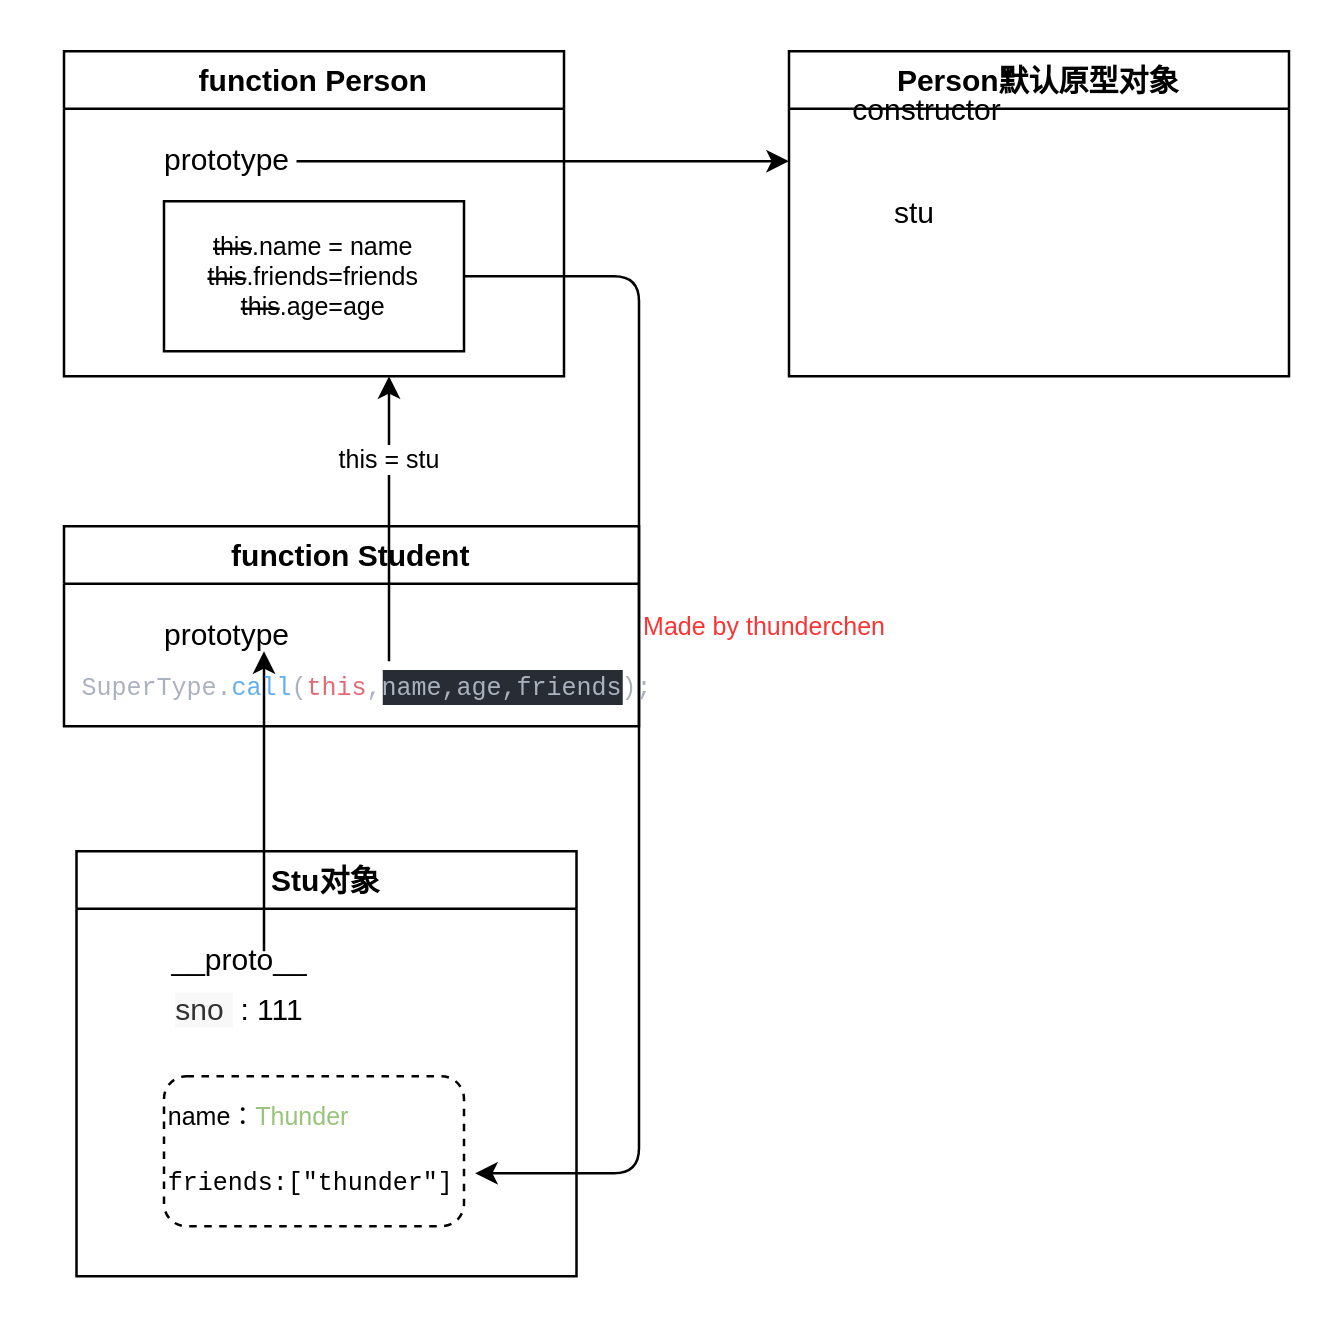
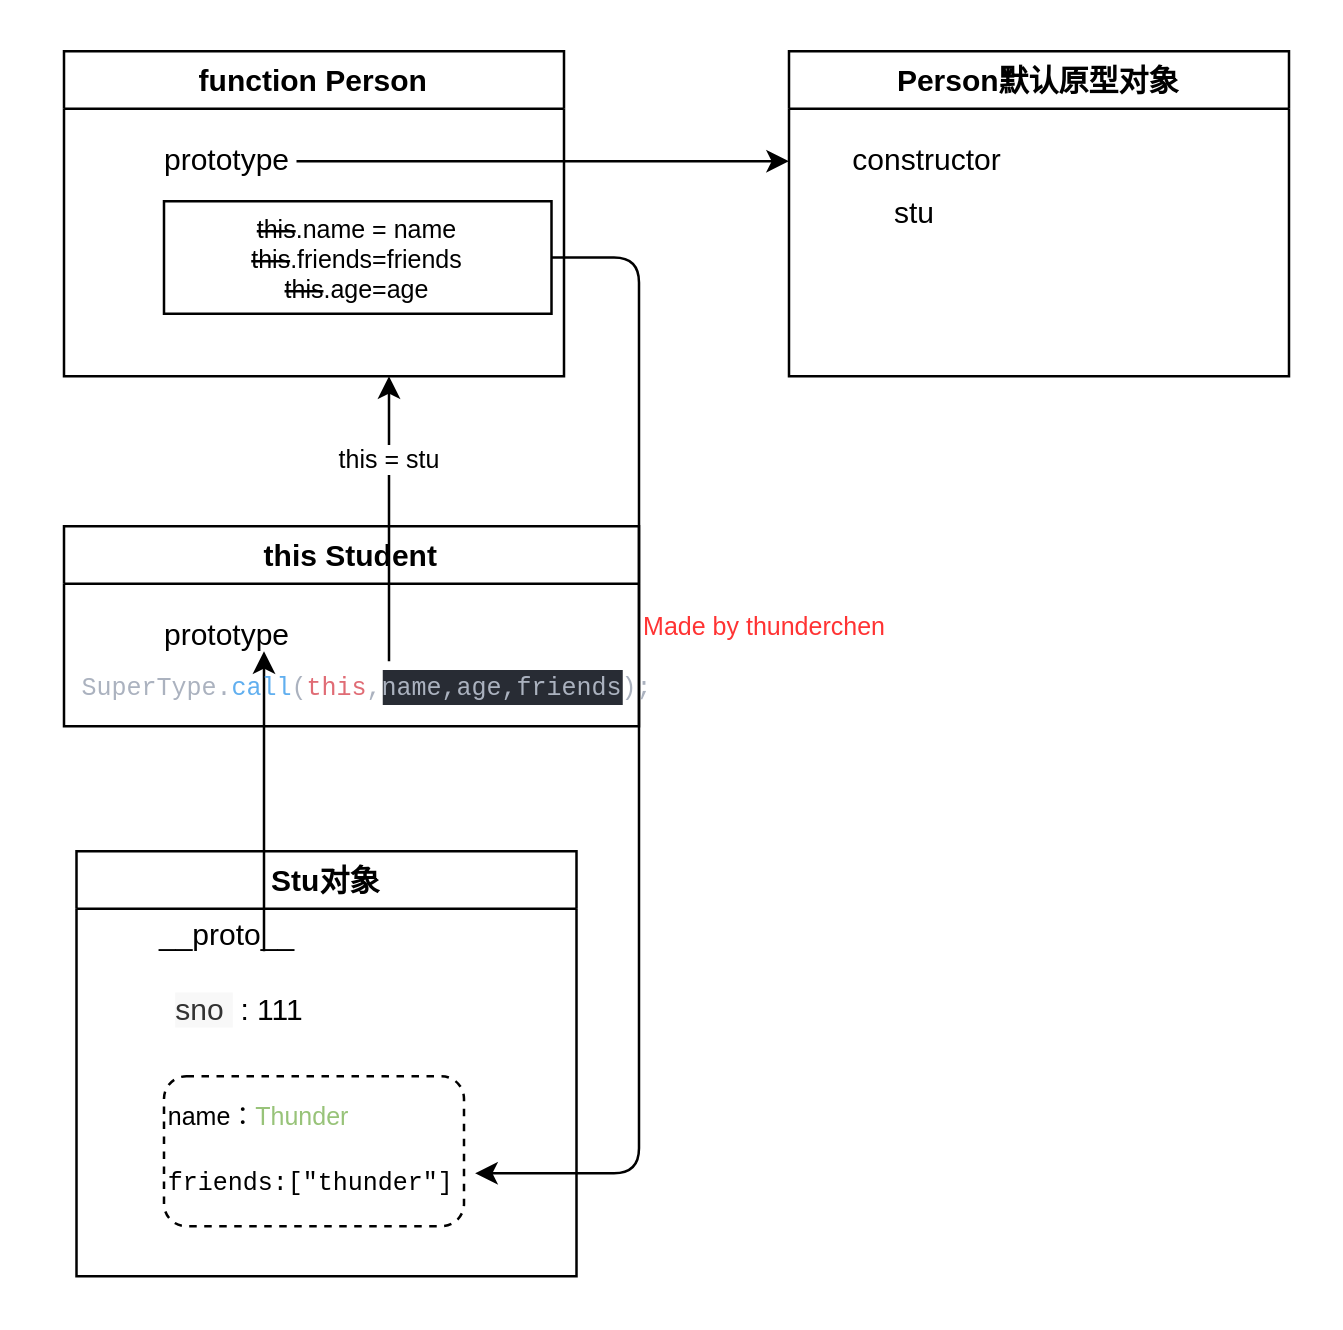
(926, 111) -> (926, 161)
(314, 276) -> (358, 258)
(350, 556) -> (350, 556)
(239, 961) -> (226, 936)
